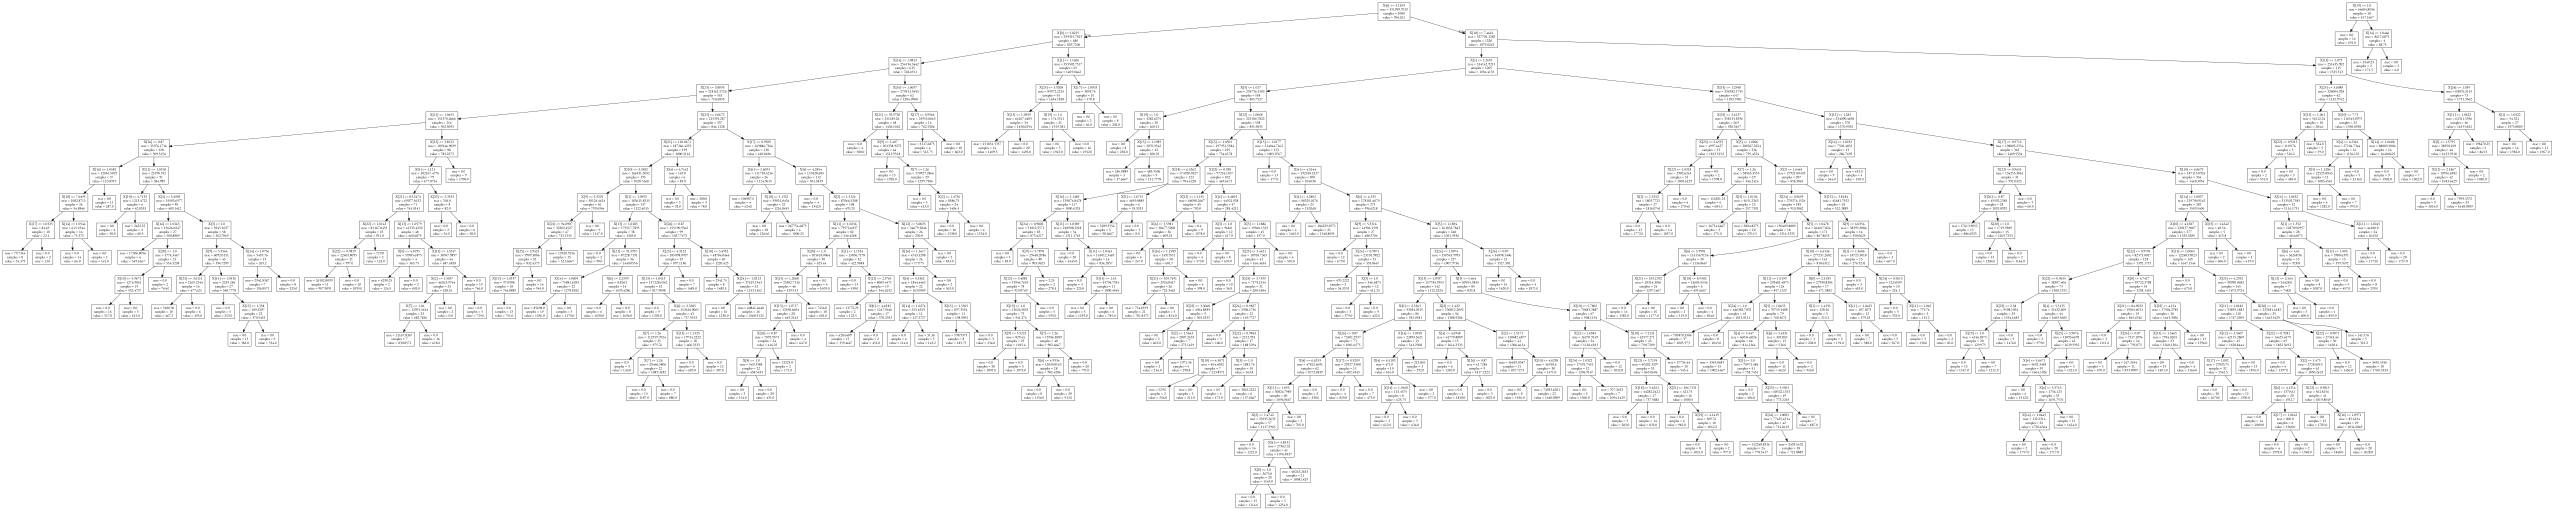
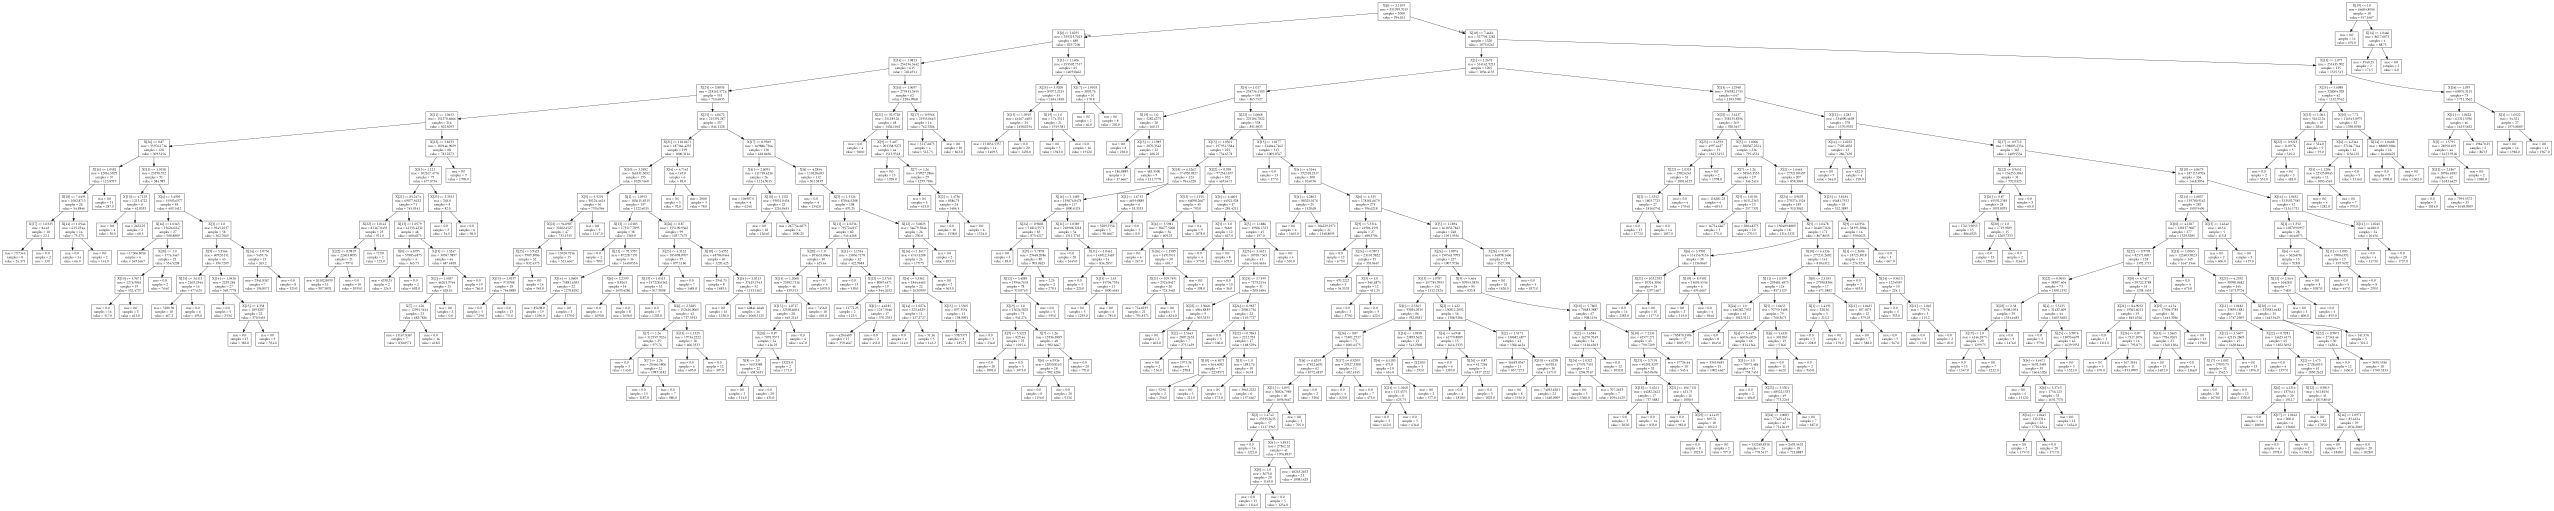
(1885, 257) -> (1885, 257)
(474, 297) -> (489, 298)
